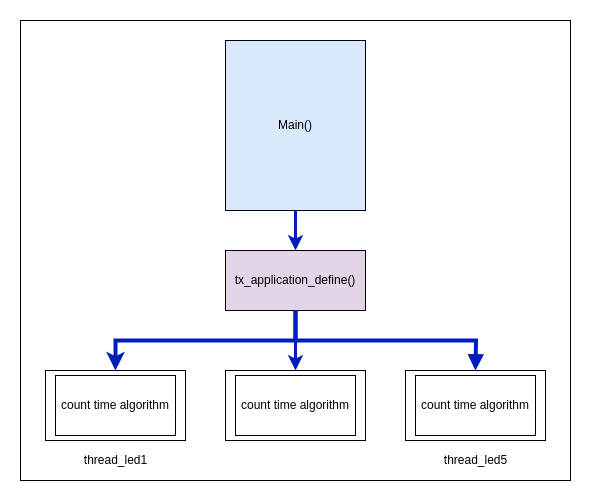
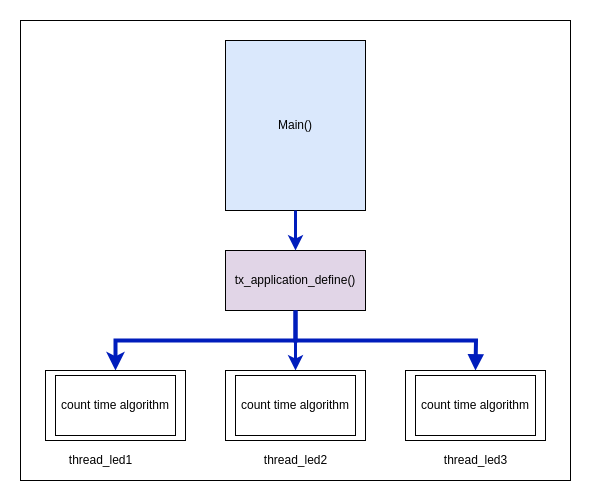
(116, 461) -> (101, 461)
none -> (296, 461)
(476, 461) -> (476, 461)
